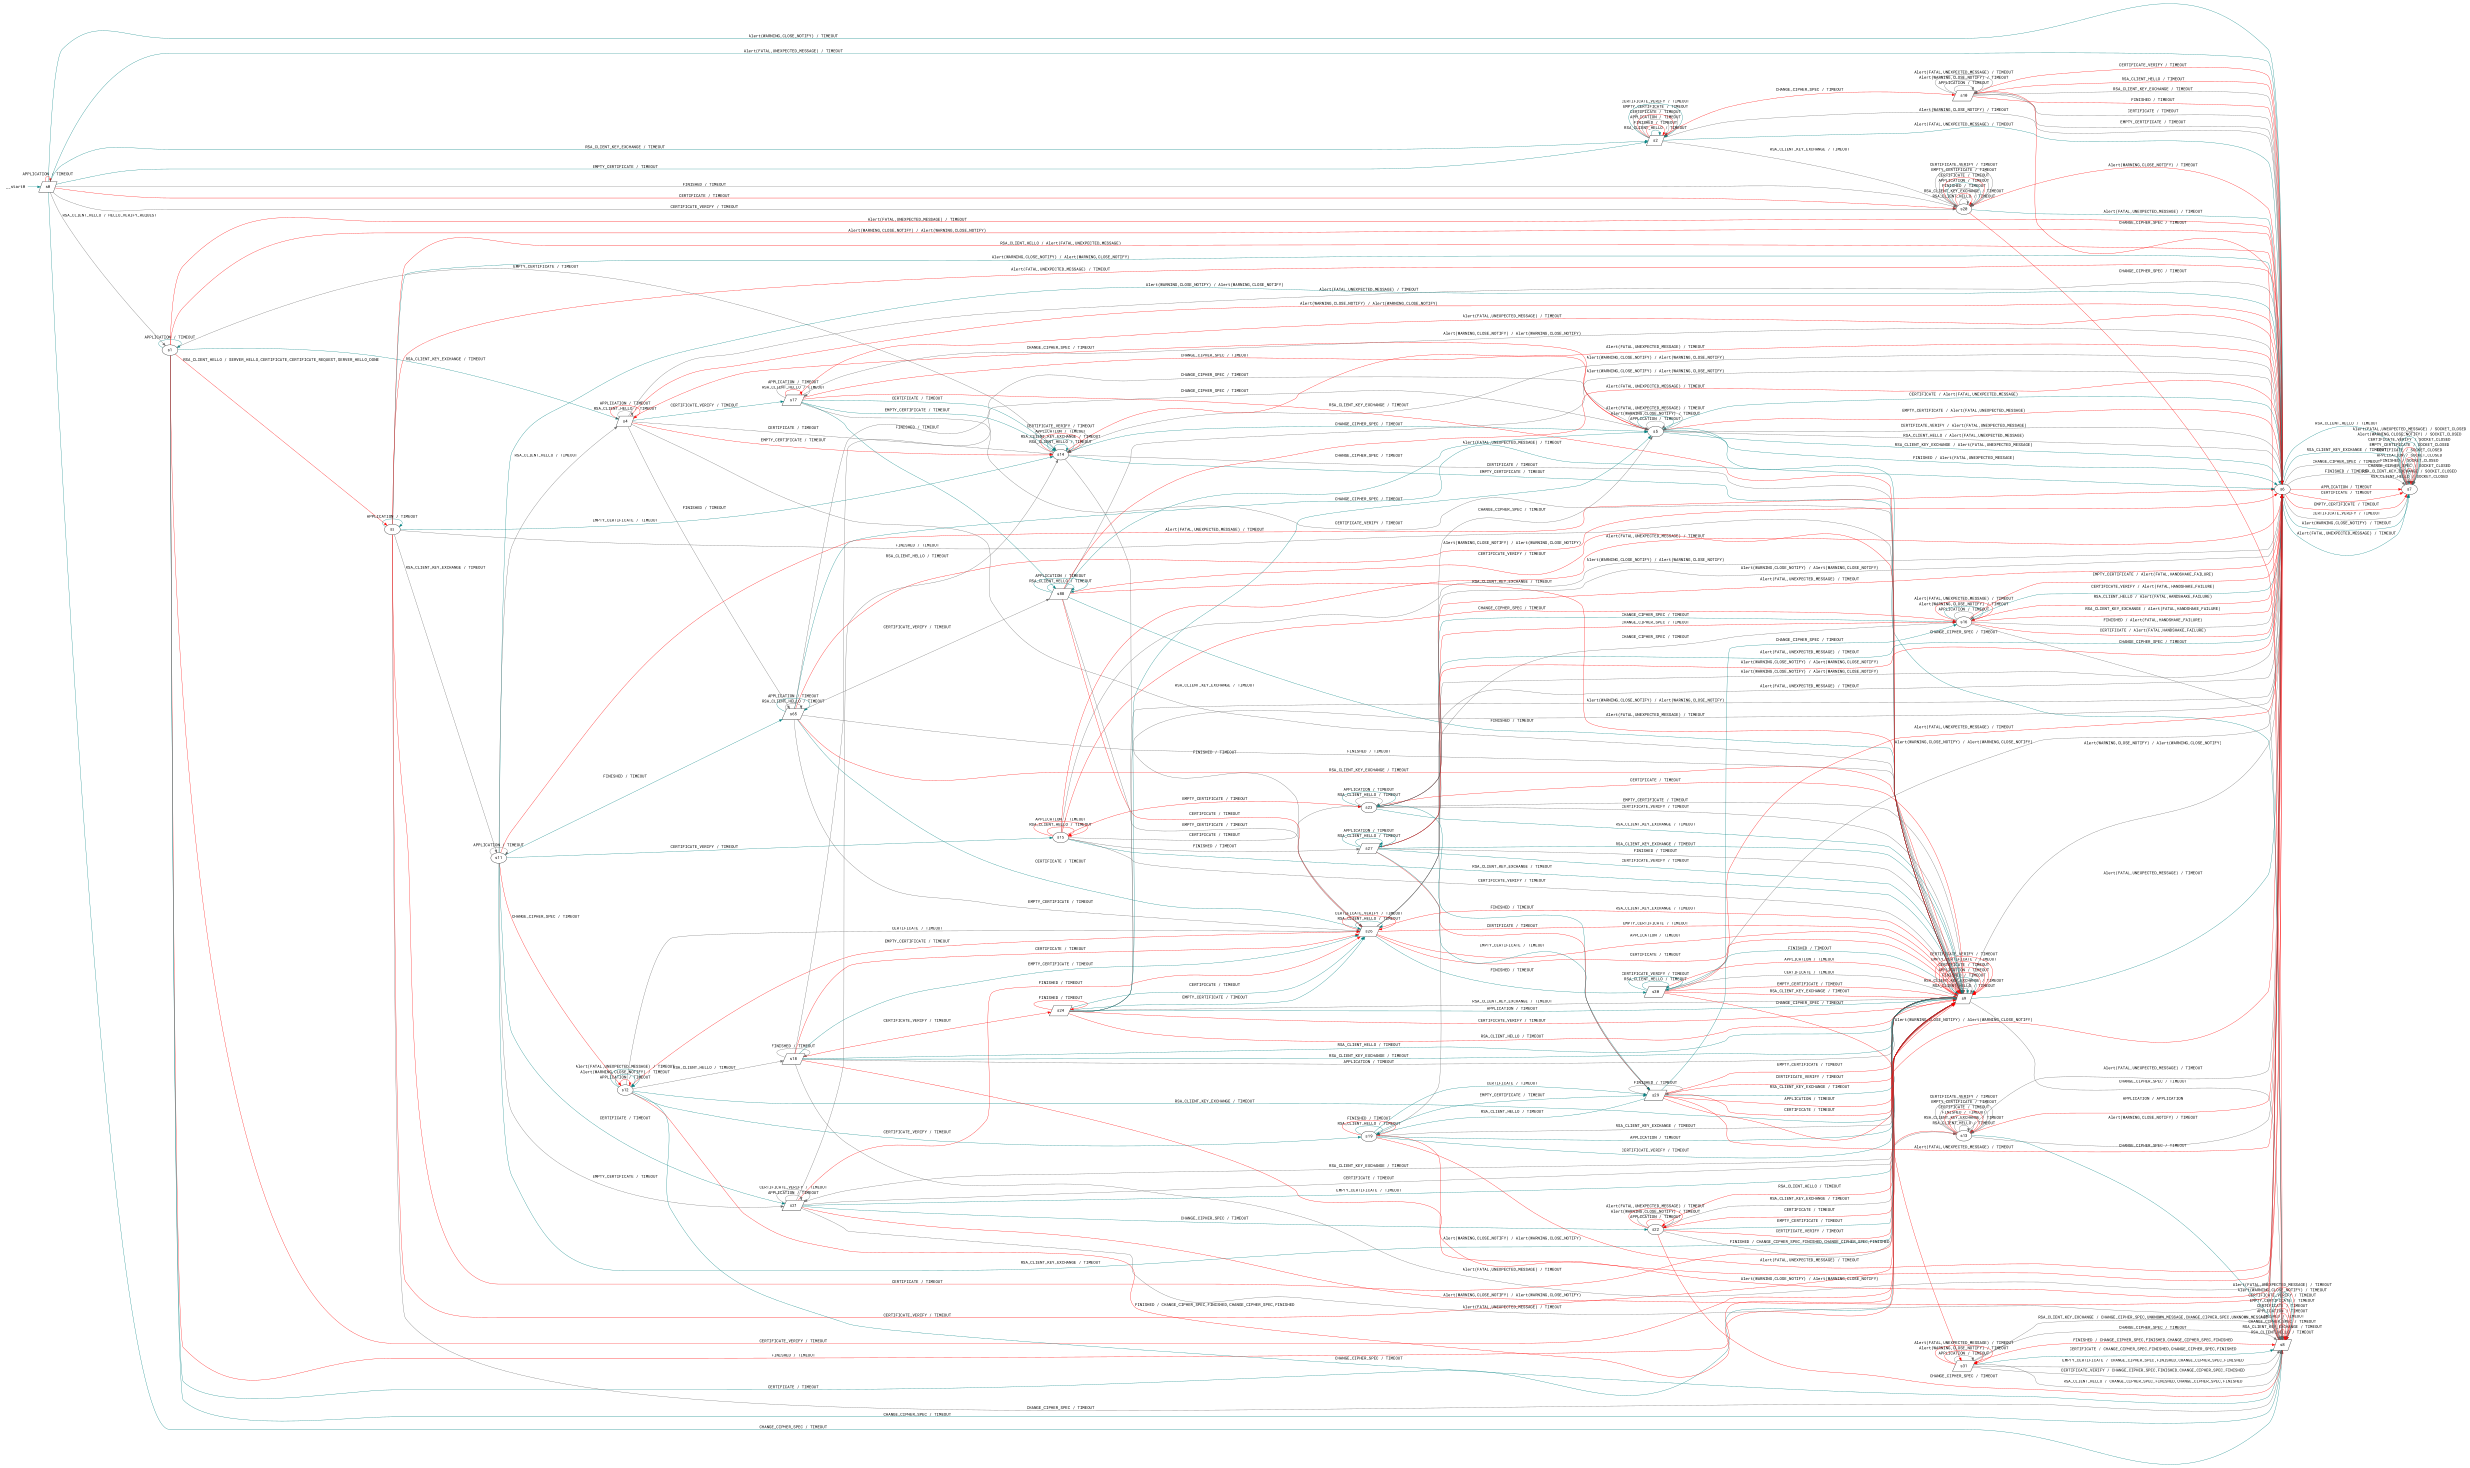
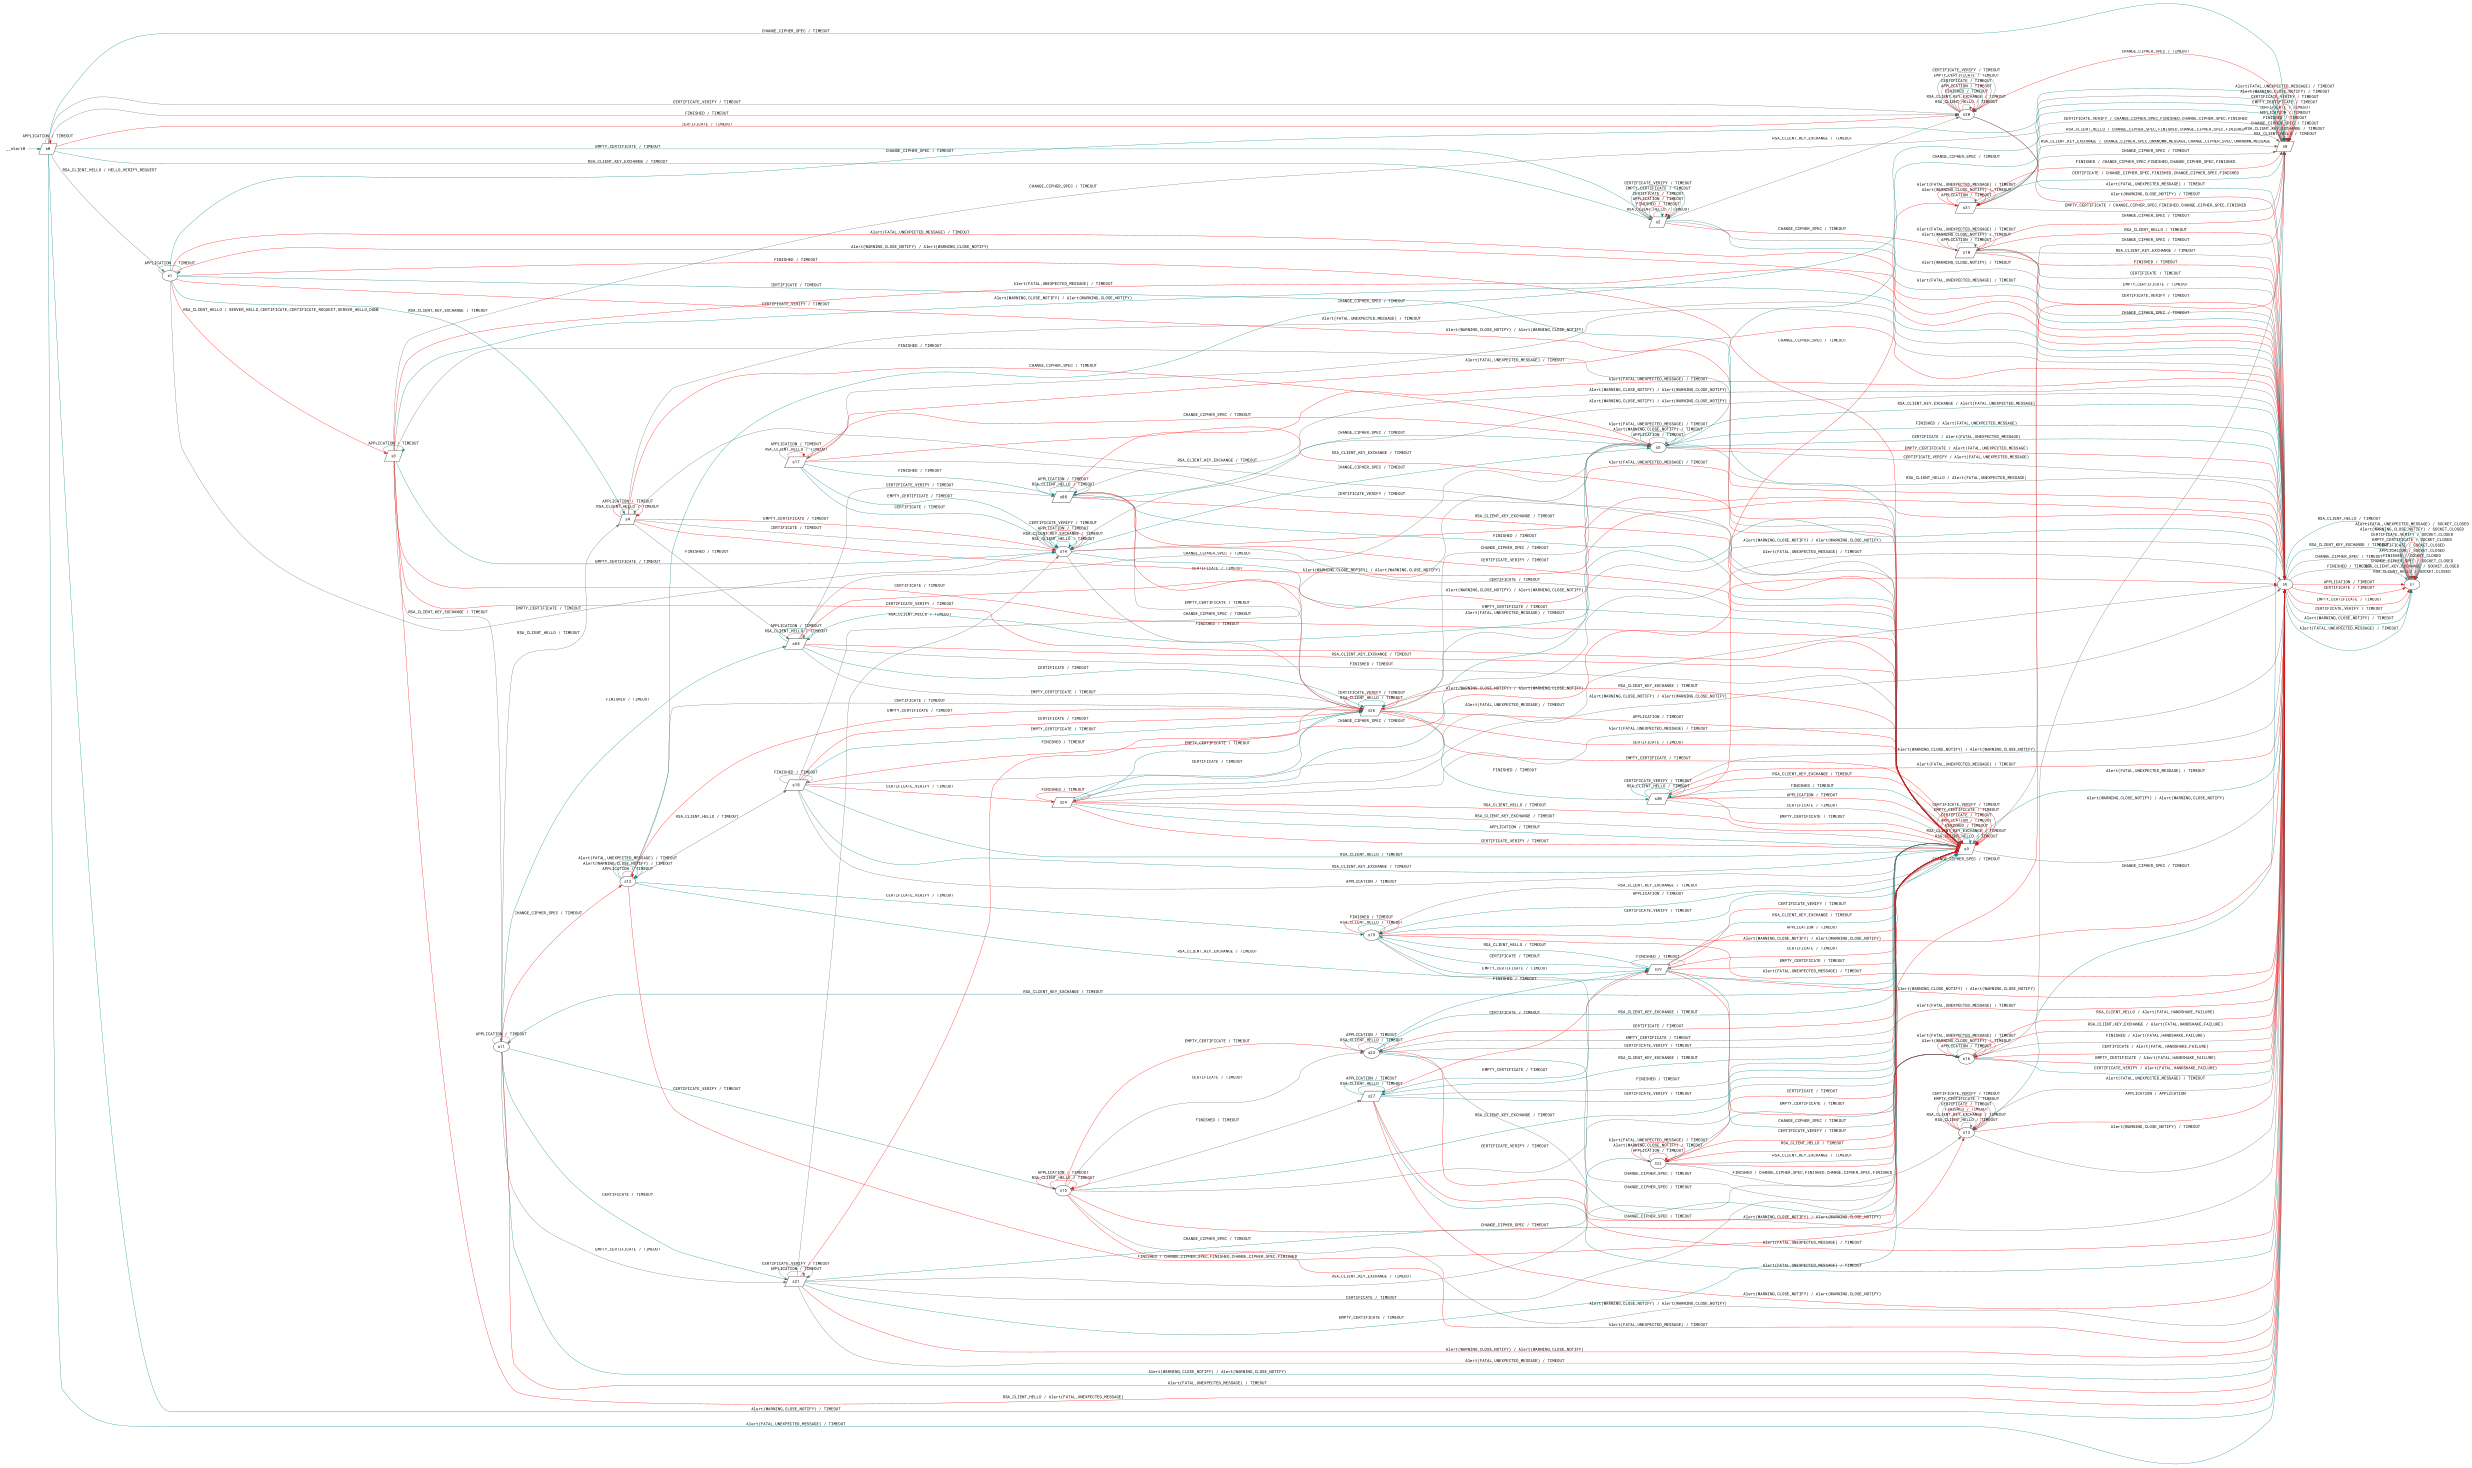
(707, 411) -> none
(392, 529) -> (394, 456)
